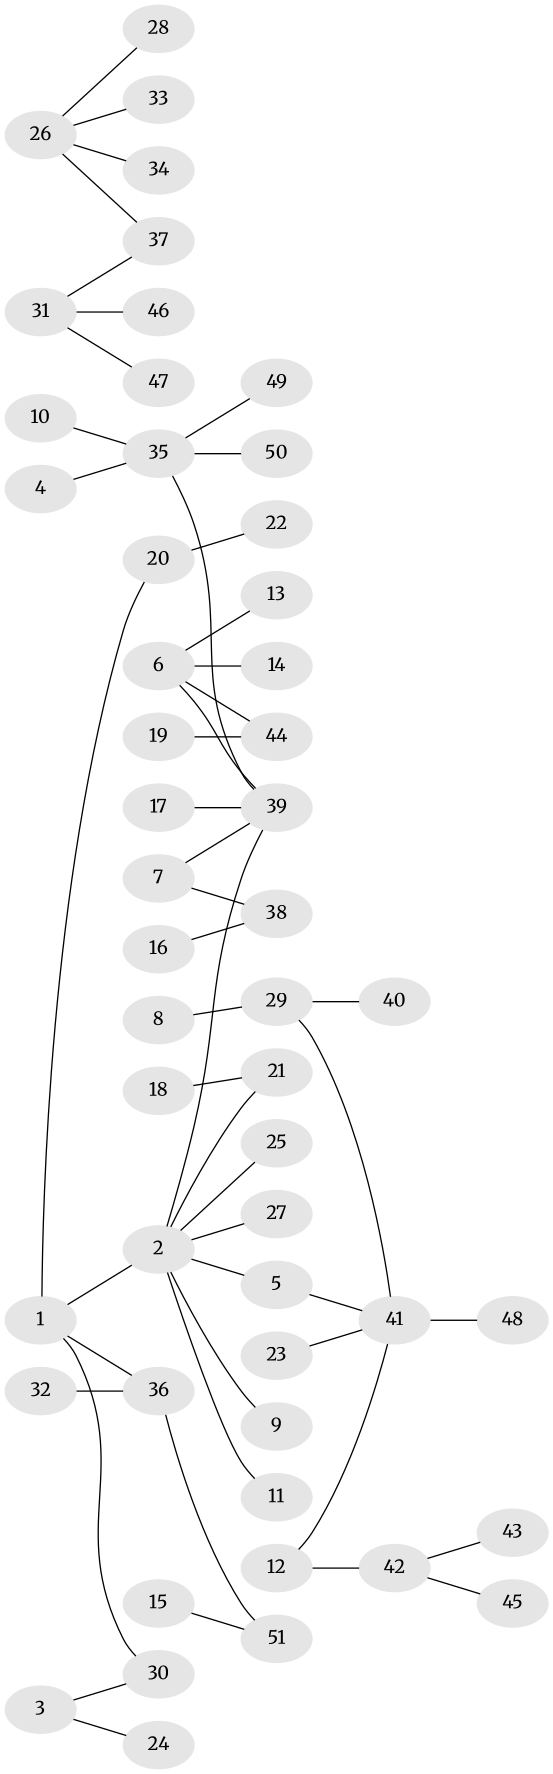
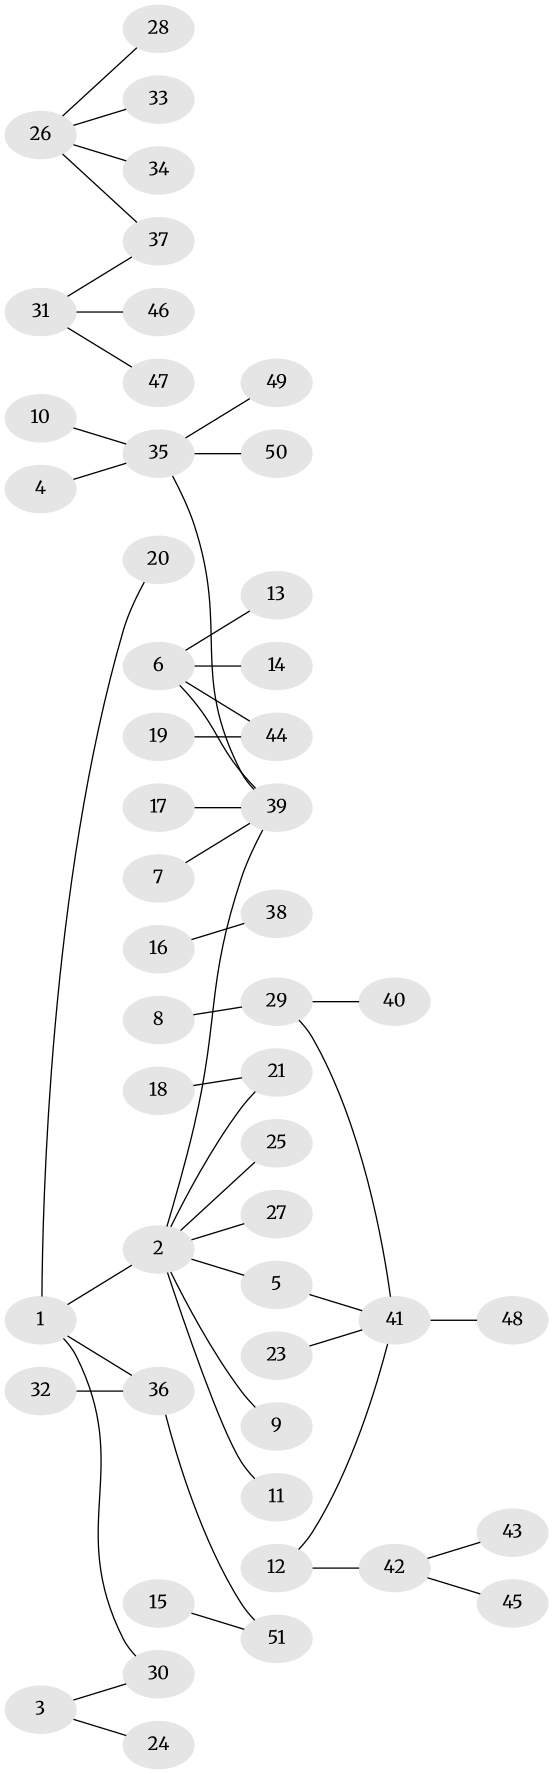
(277, 524) -> none
(218, 896) -> none
